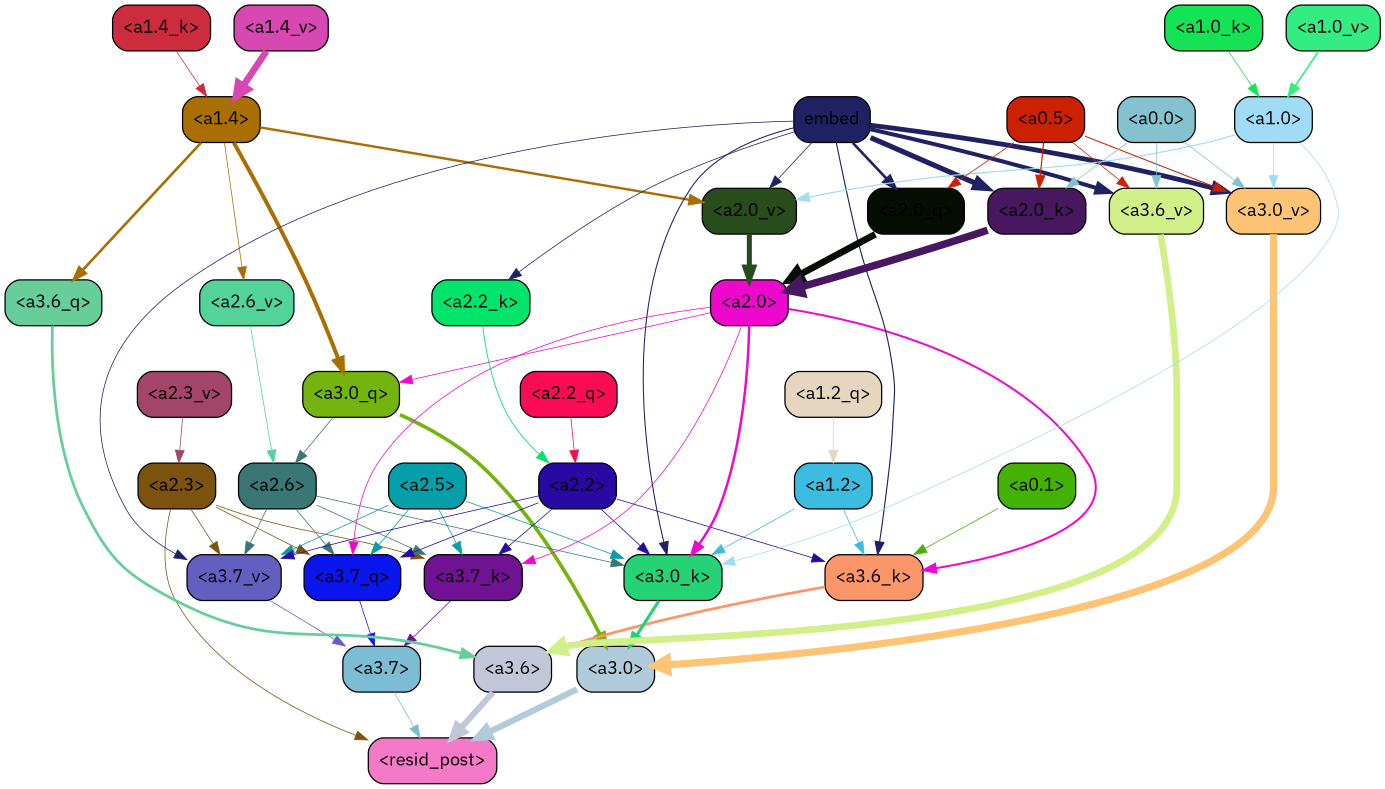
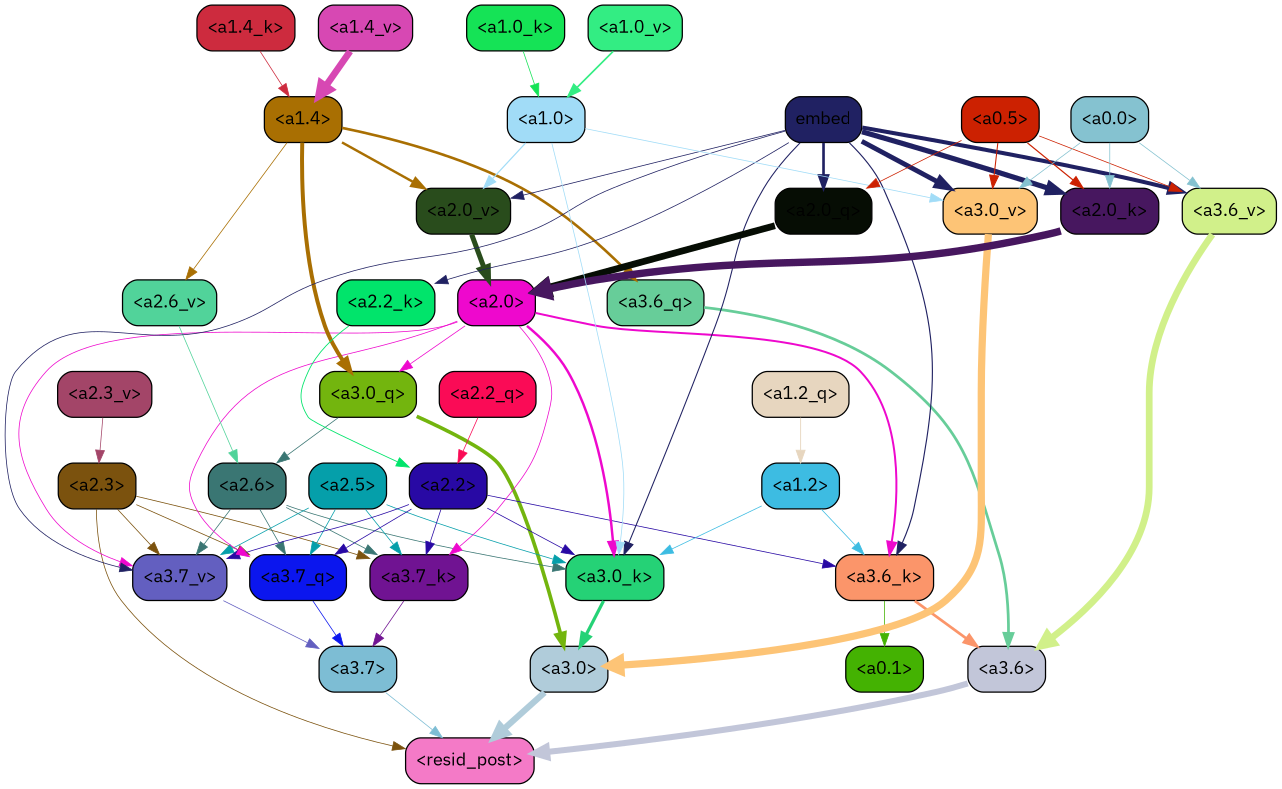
none -> (111, 342)
(961, 529) -> (885, 617)
